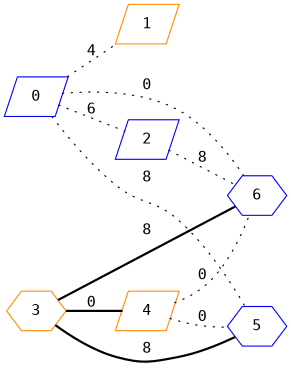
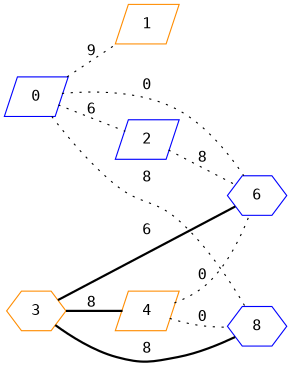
(92, 51) -> (92, 51)
(147, 230) -> (147, 230)
(92, 303) -> (92, 303)
(257, 326) -> (257, 326)
